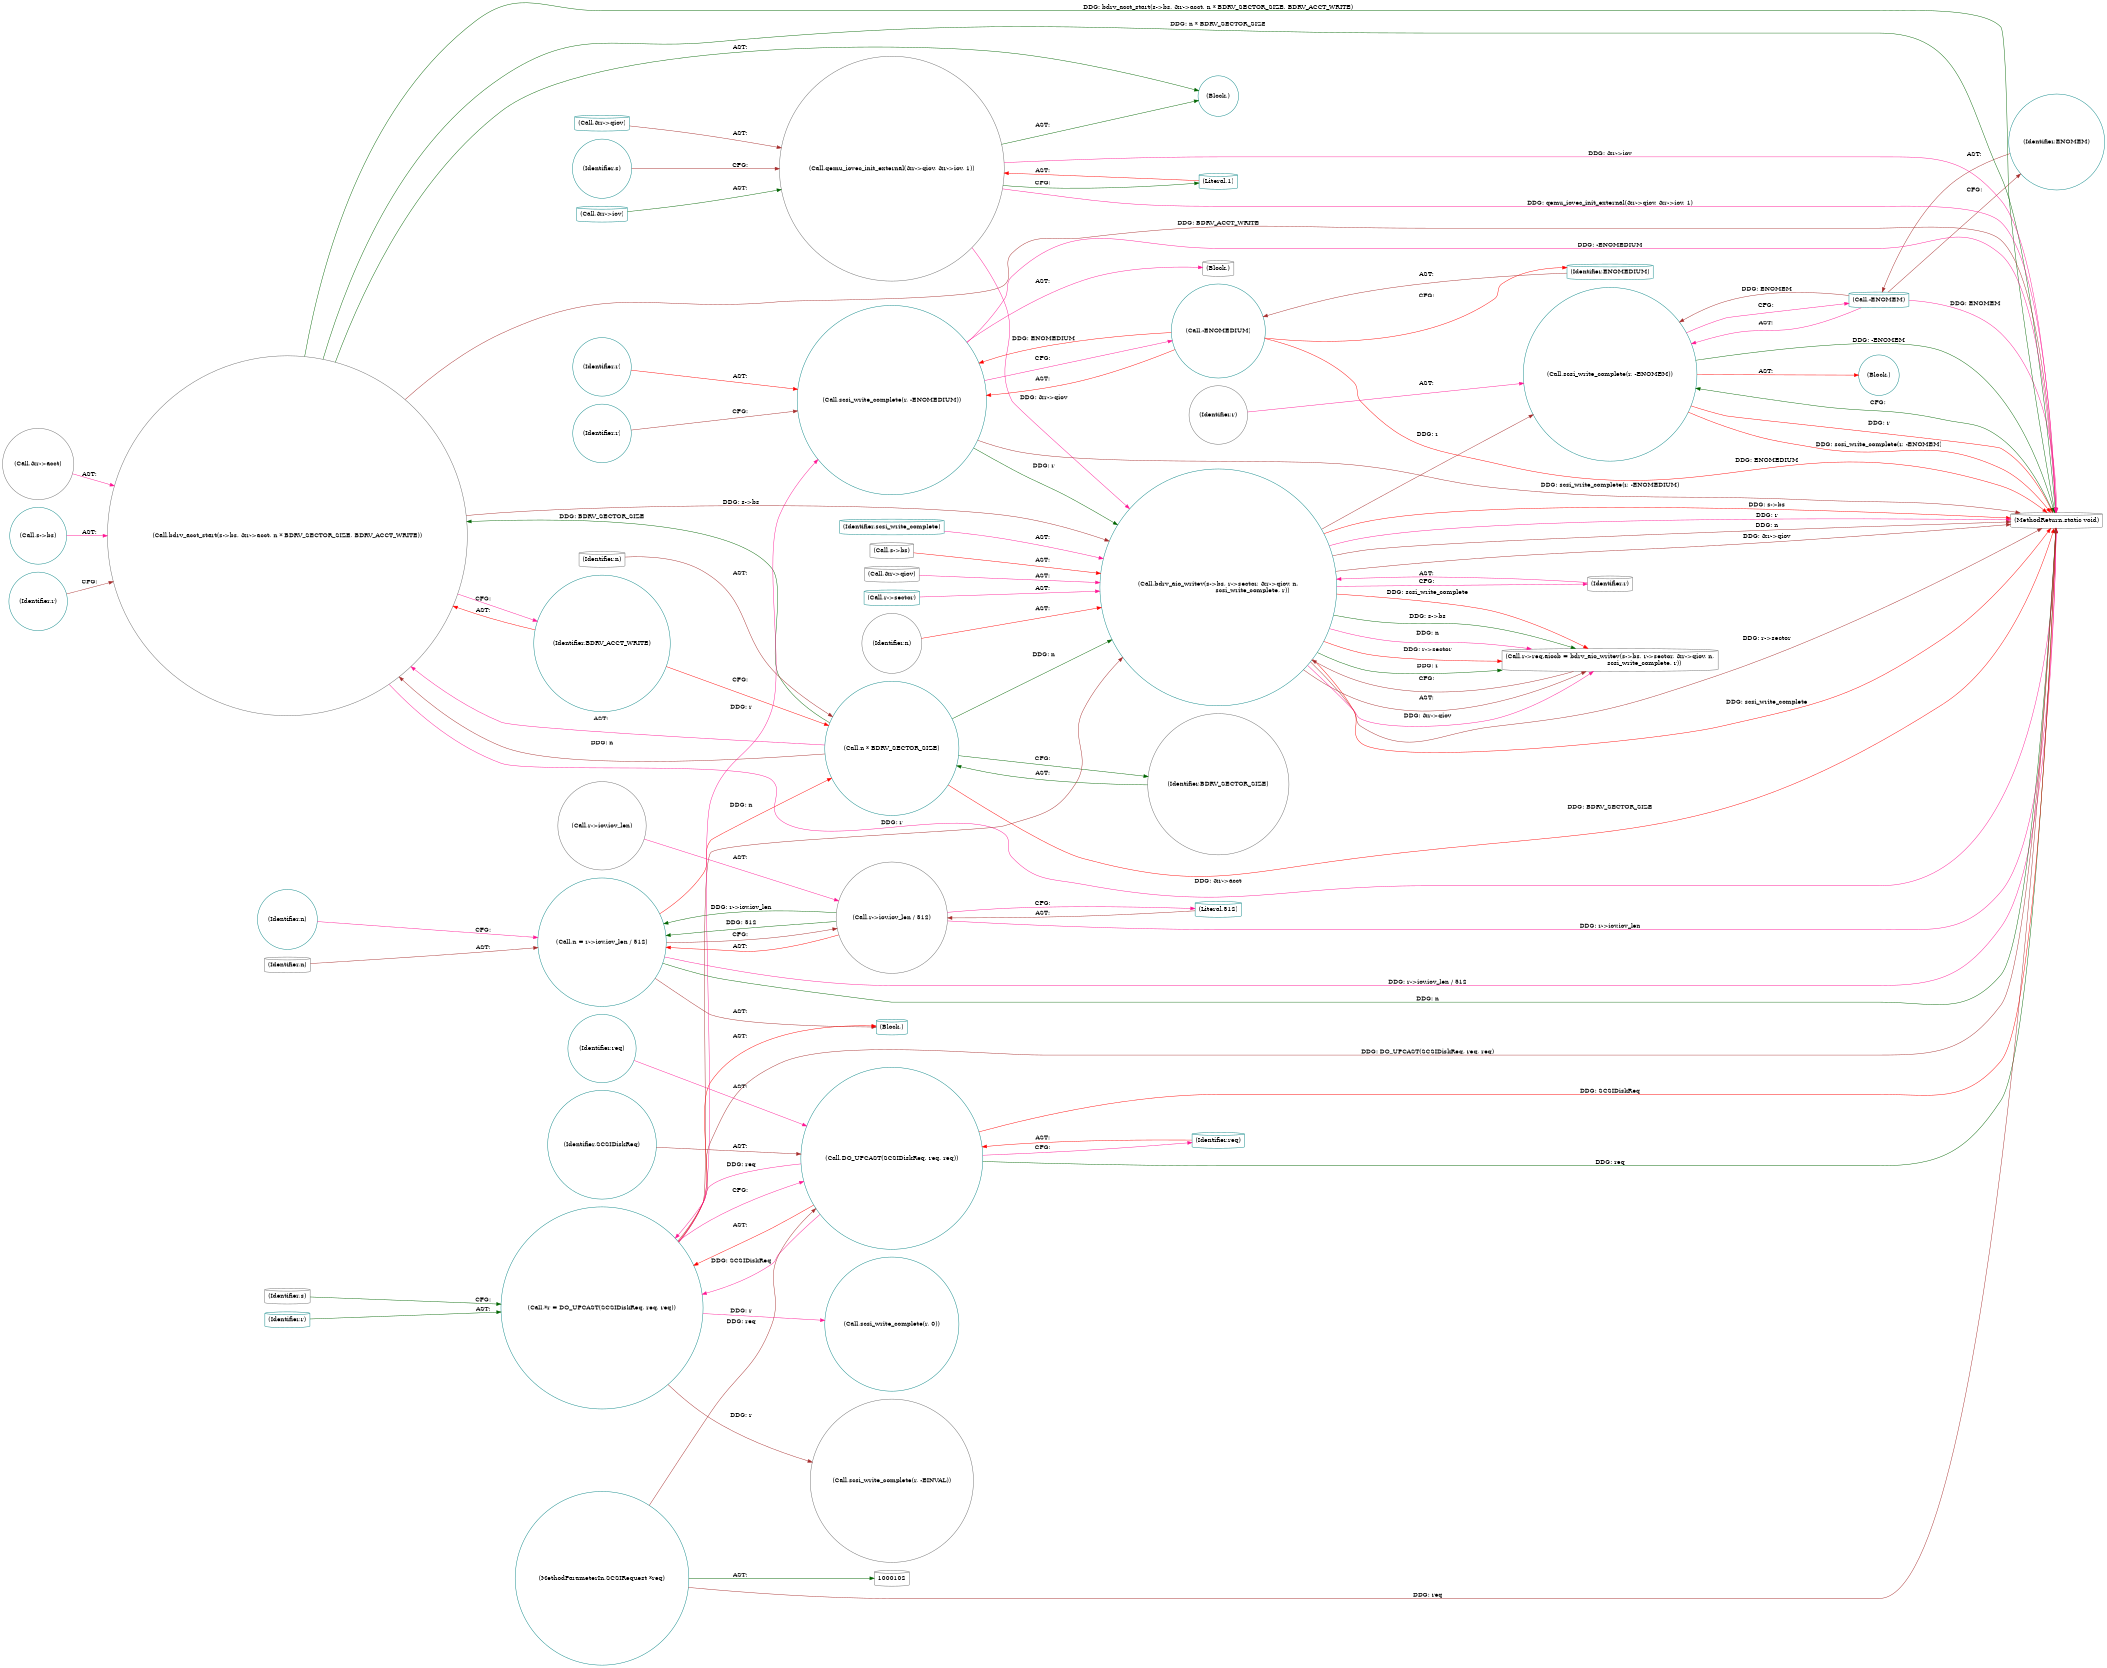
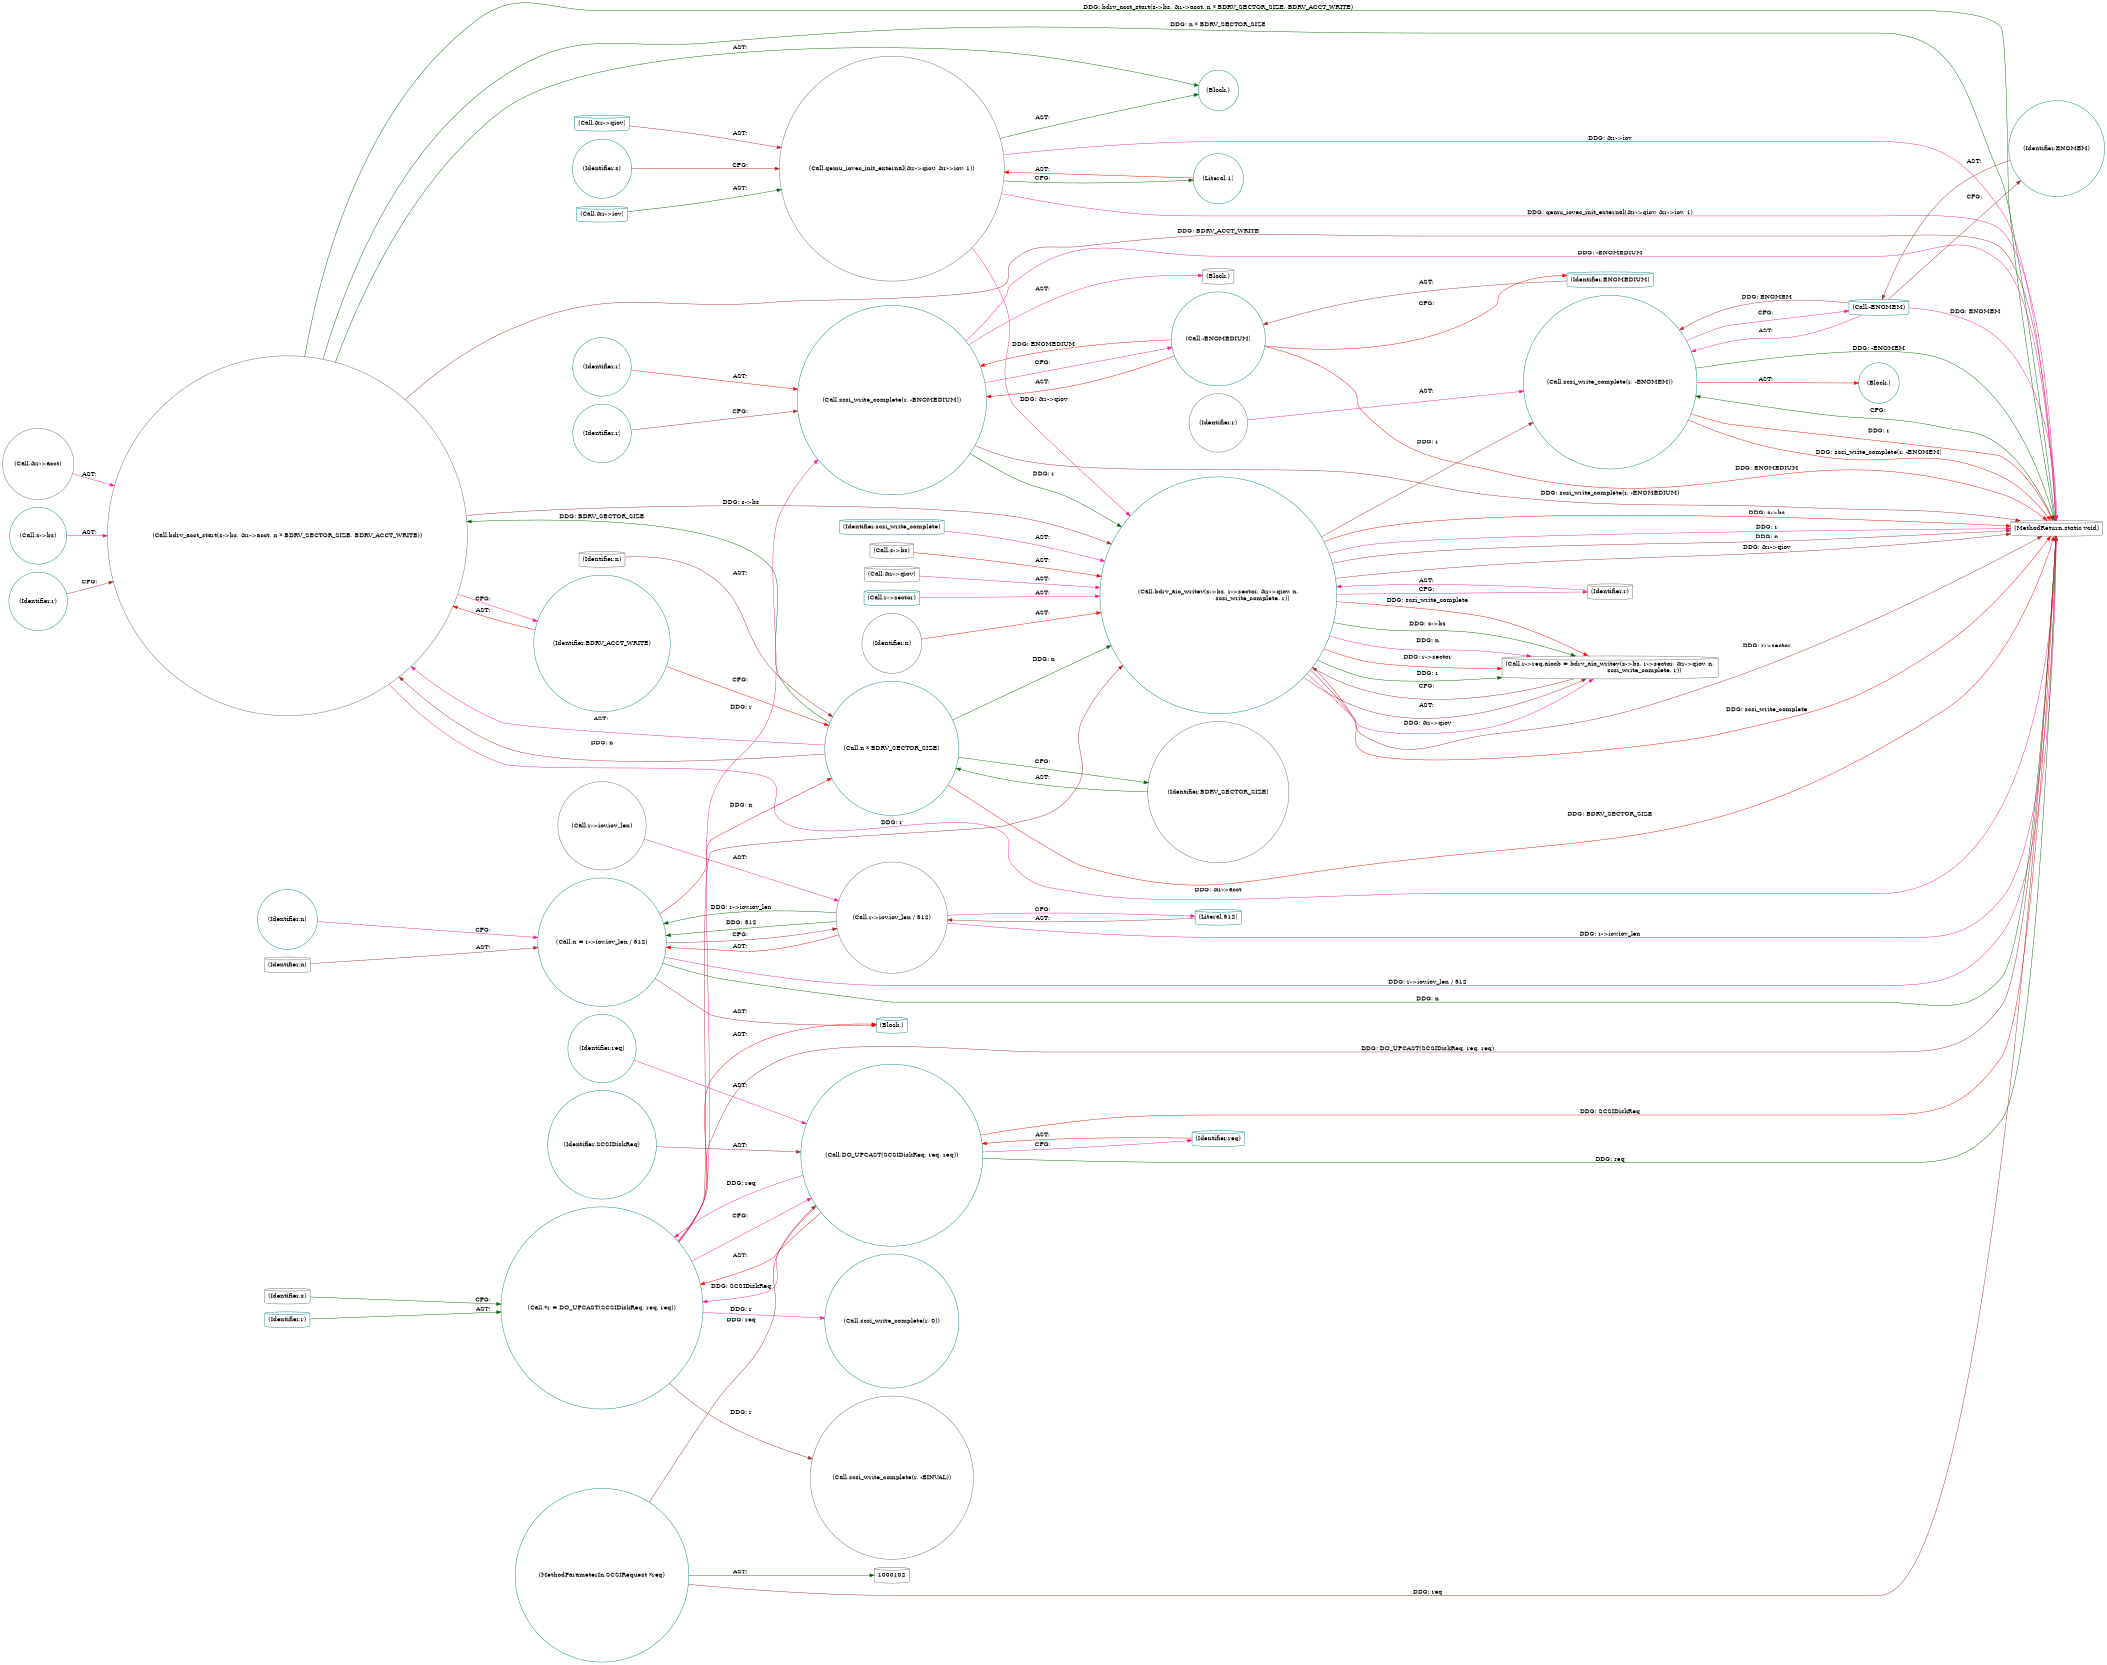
(1218, 181) -> (1218, 179)
